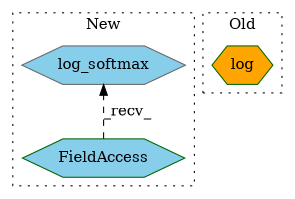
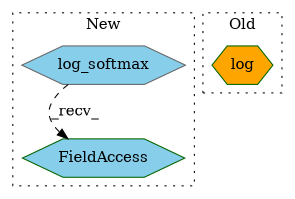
(104, 117) -> (50, 106)
